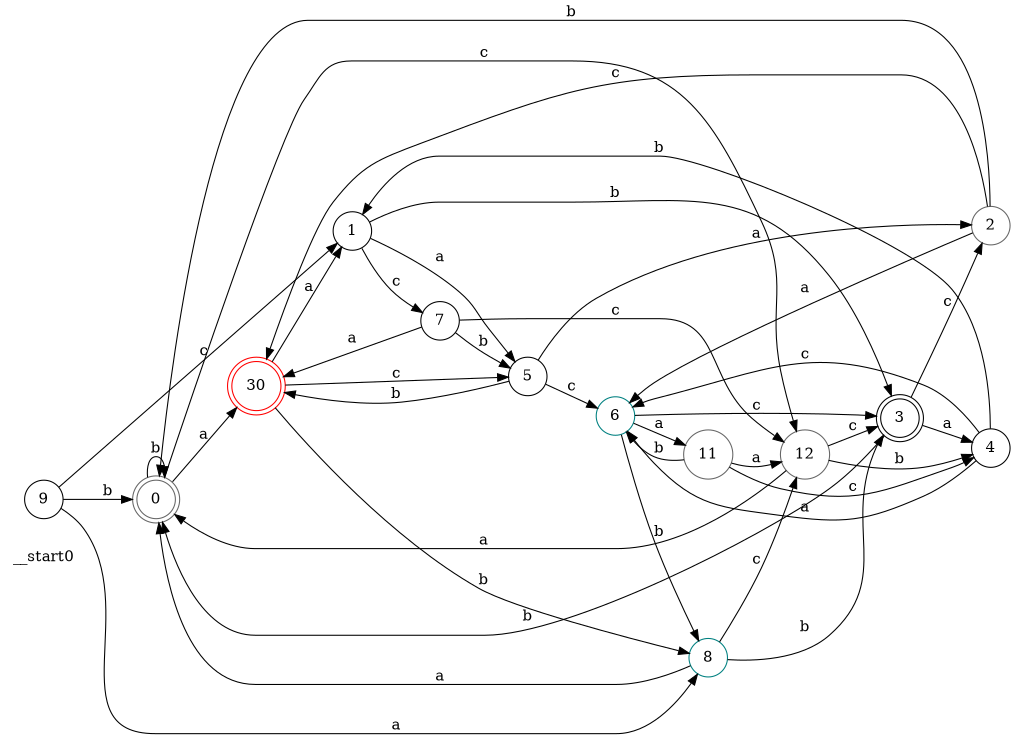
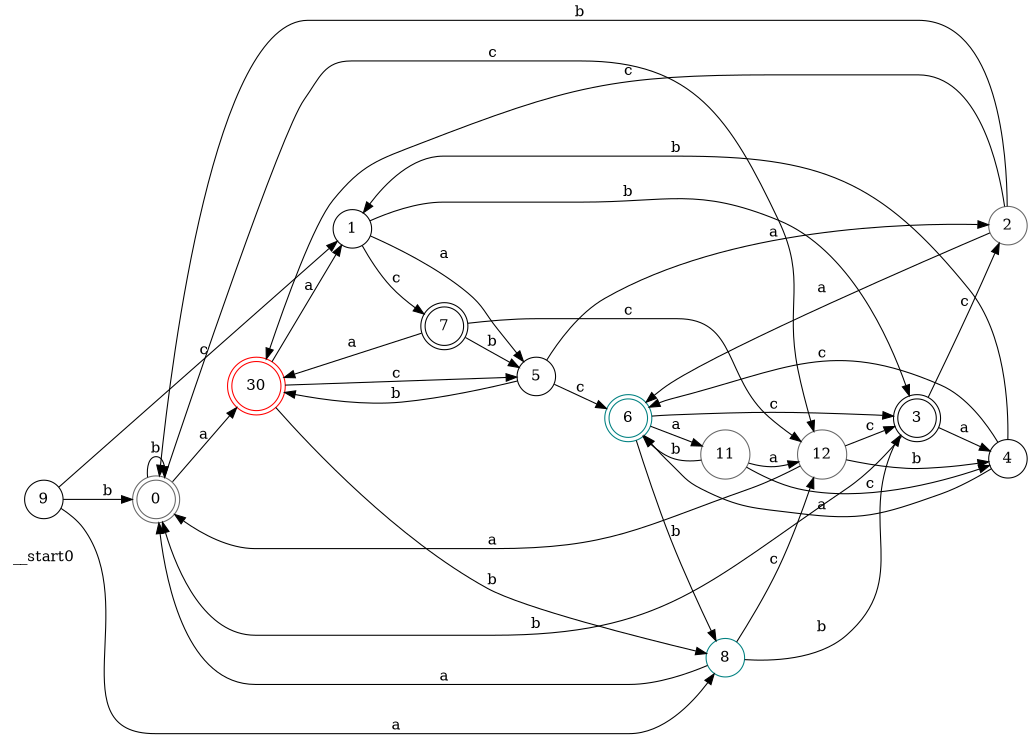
(440, 321) -> (444, 326)
(615, 416) -> (628, 418)
